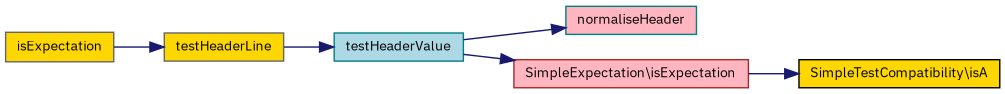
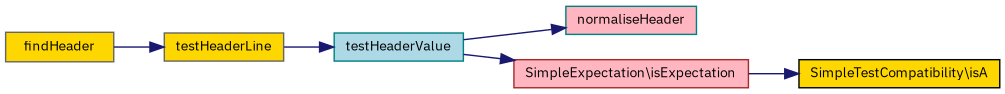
(60, 47) -> (60, 47)
